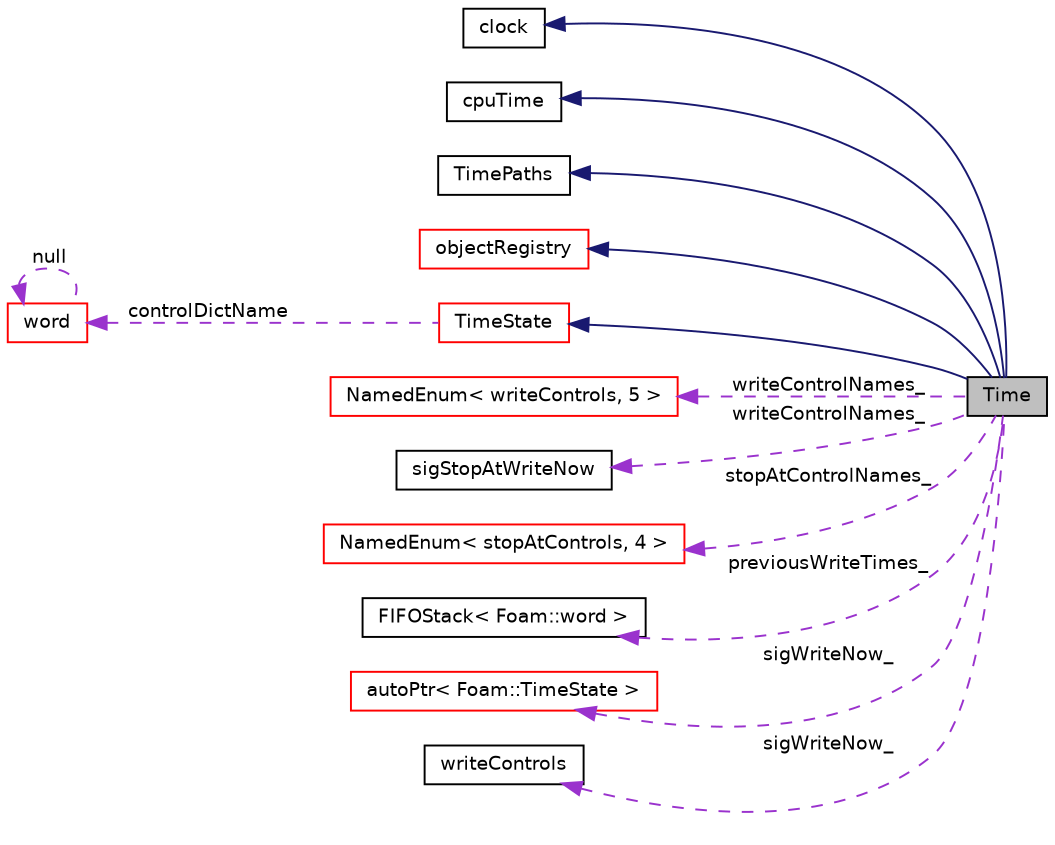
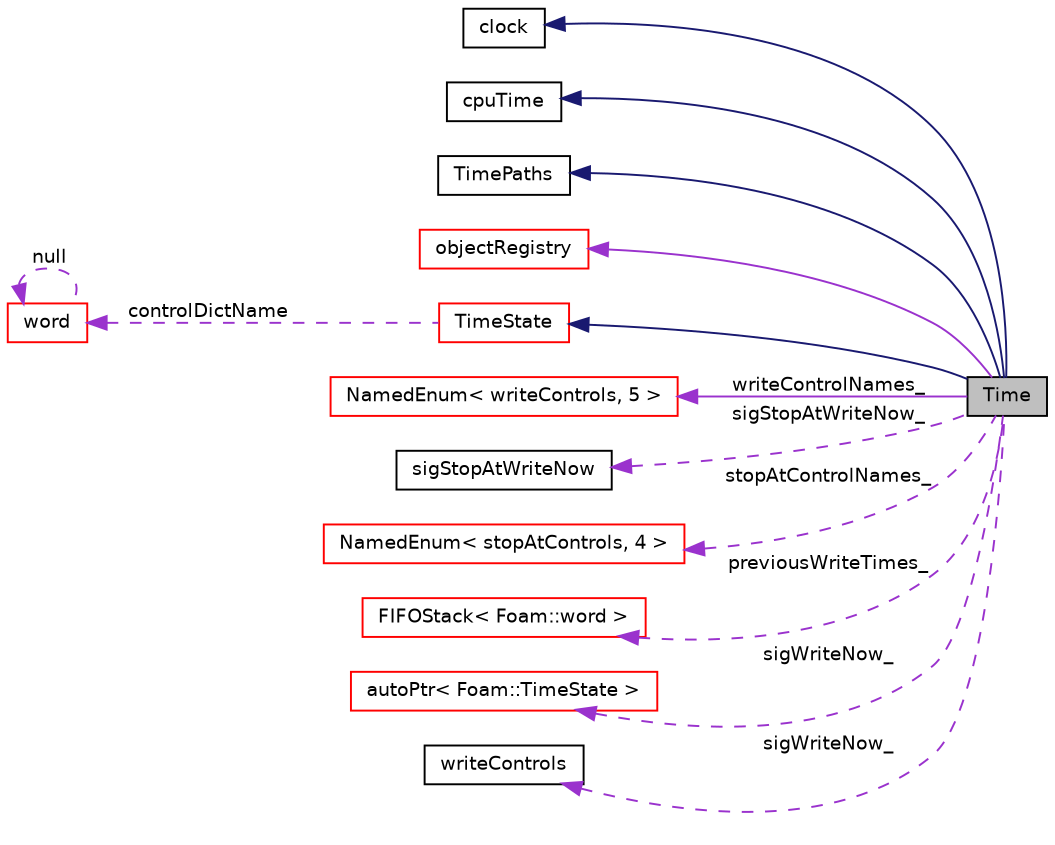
(814, 279) -> (814, 279)
(832, 397) -> (832, 397)
(826, 415) -> (826, 415)
(504, 618) -> (504, 618)
